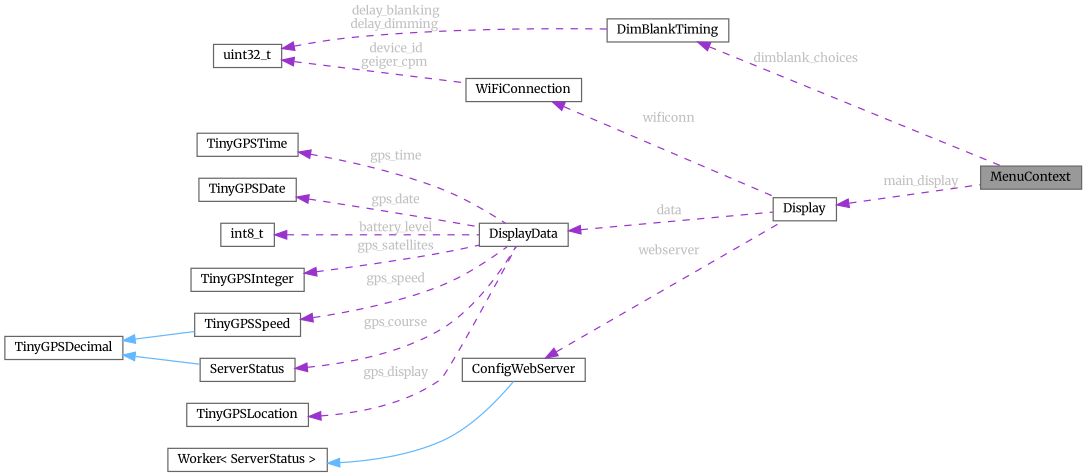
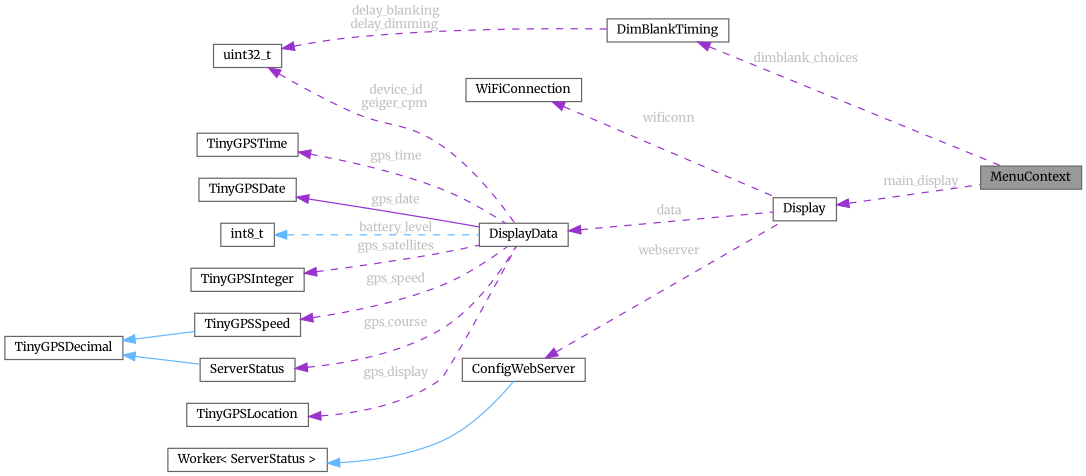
(380, 72) -> (410, 129)
(394, 213) -> (394, 213)
(383, 235) -> (383, 235)
